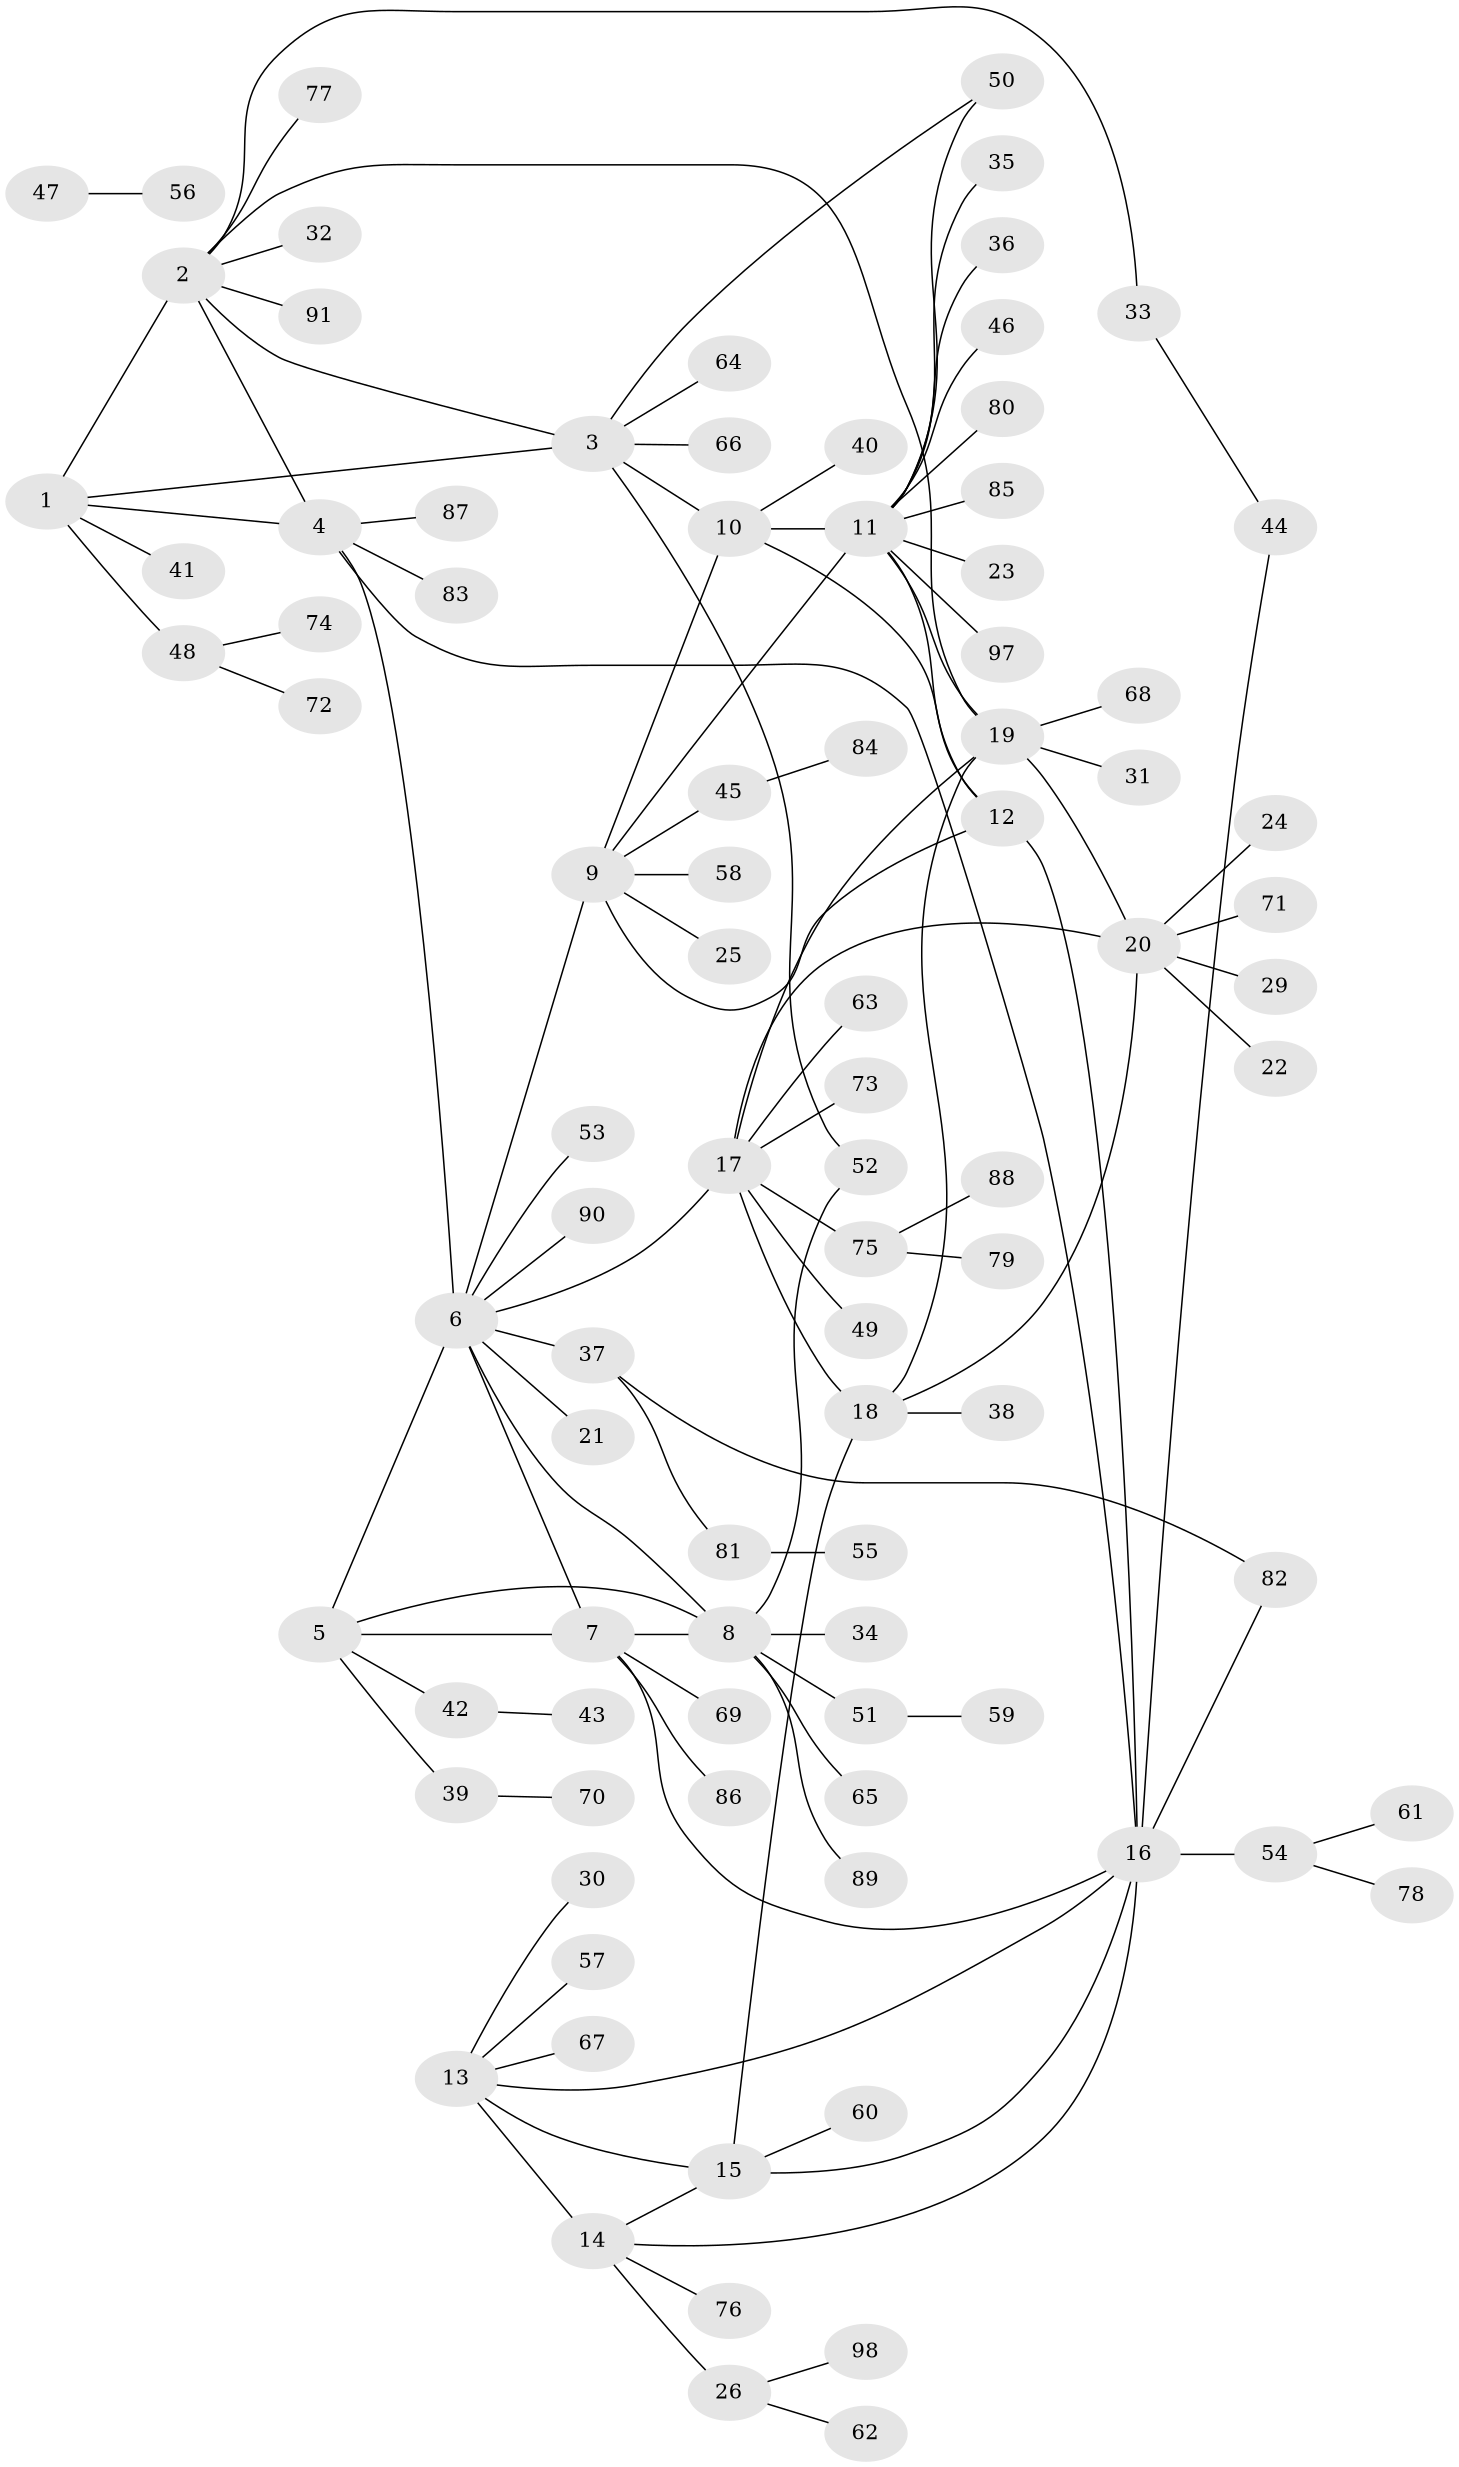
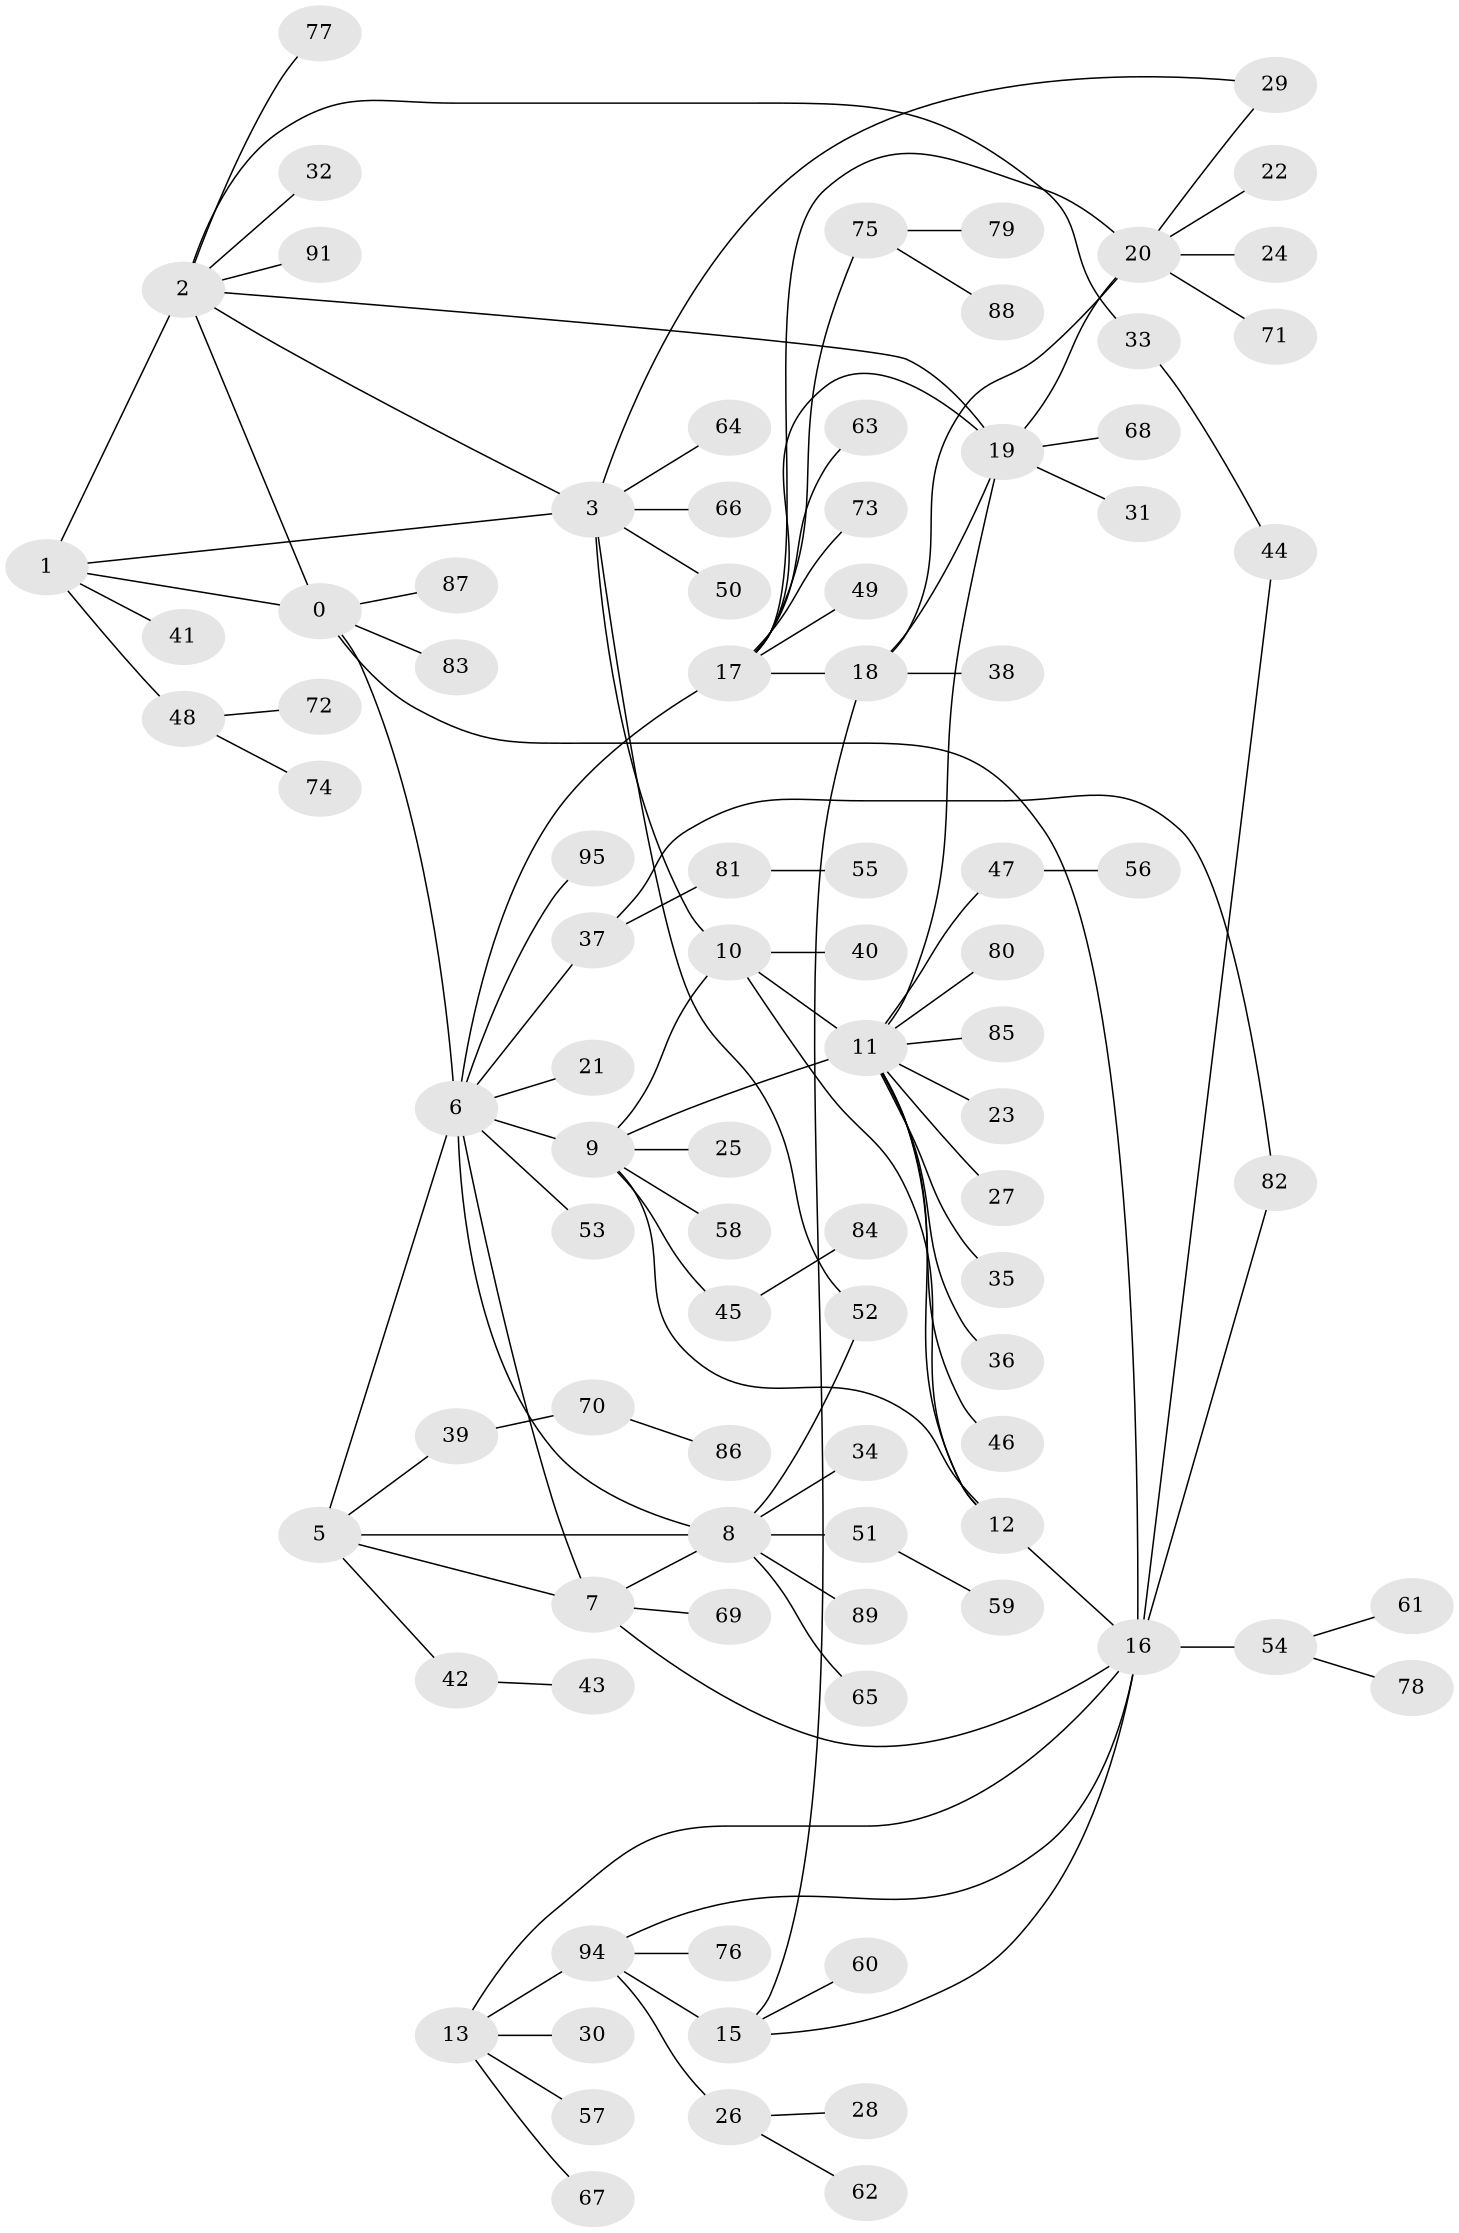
none -> (833, 148)
(932, 252) -> (930, 957)
(320, 527) -> (320, 611)
(1003, 655) -> (1003, 1198)
(593, 1216) -> (593, 858)
(661, 1716) -> (661, 1430)
(582, 2145) -> none
(593, 2241) -> (593, 1953)
(866, 2352) -> (866, 2111)
